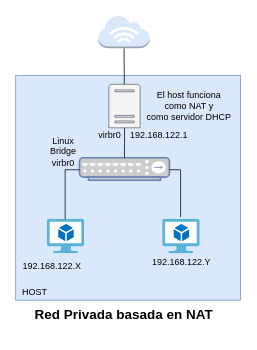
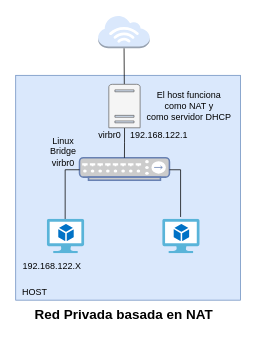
(181, 263) -> none
